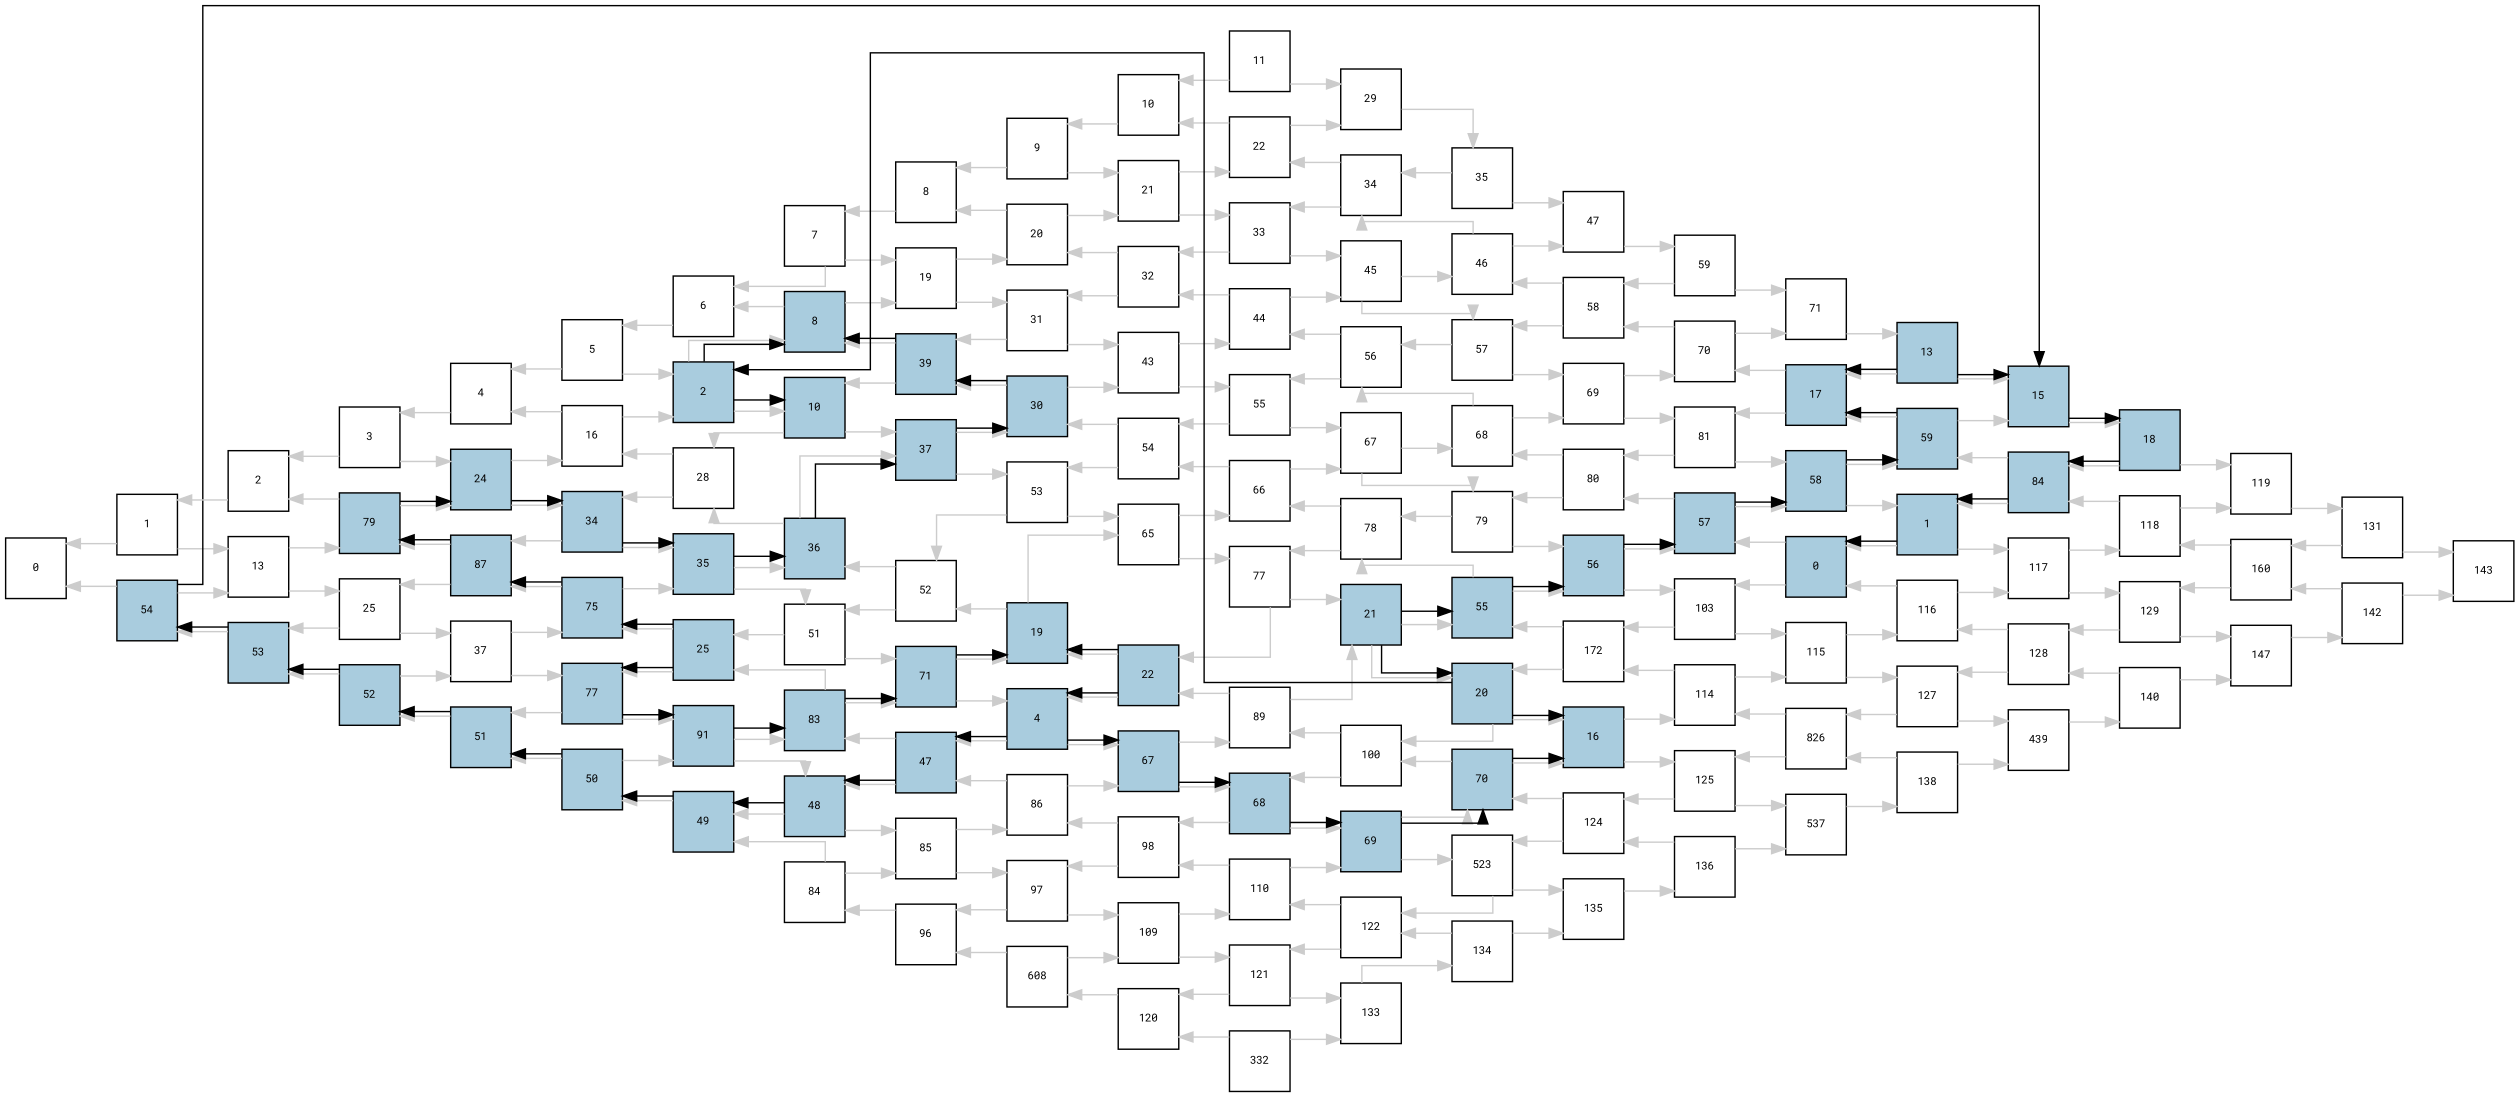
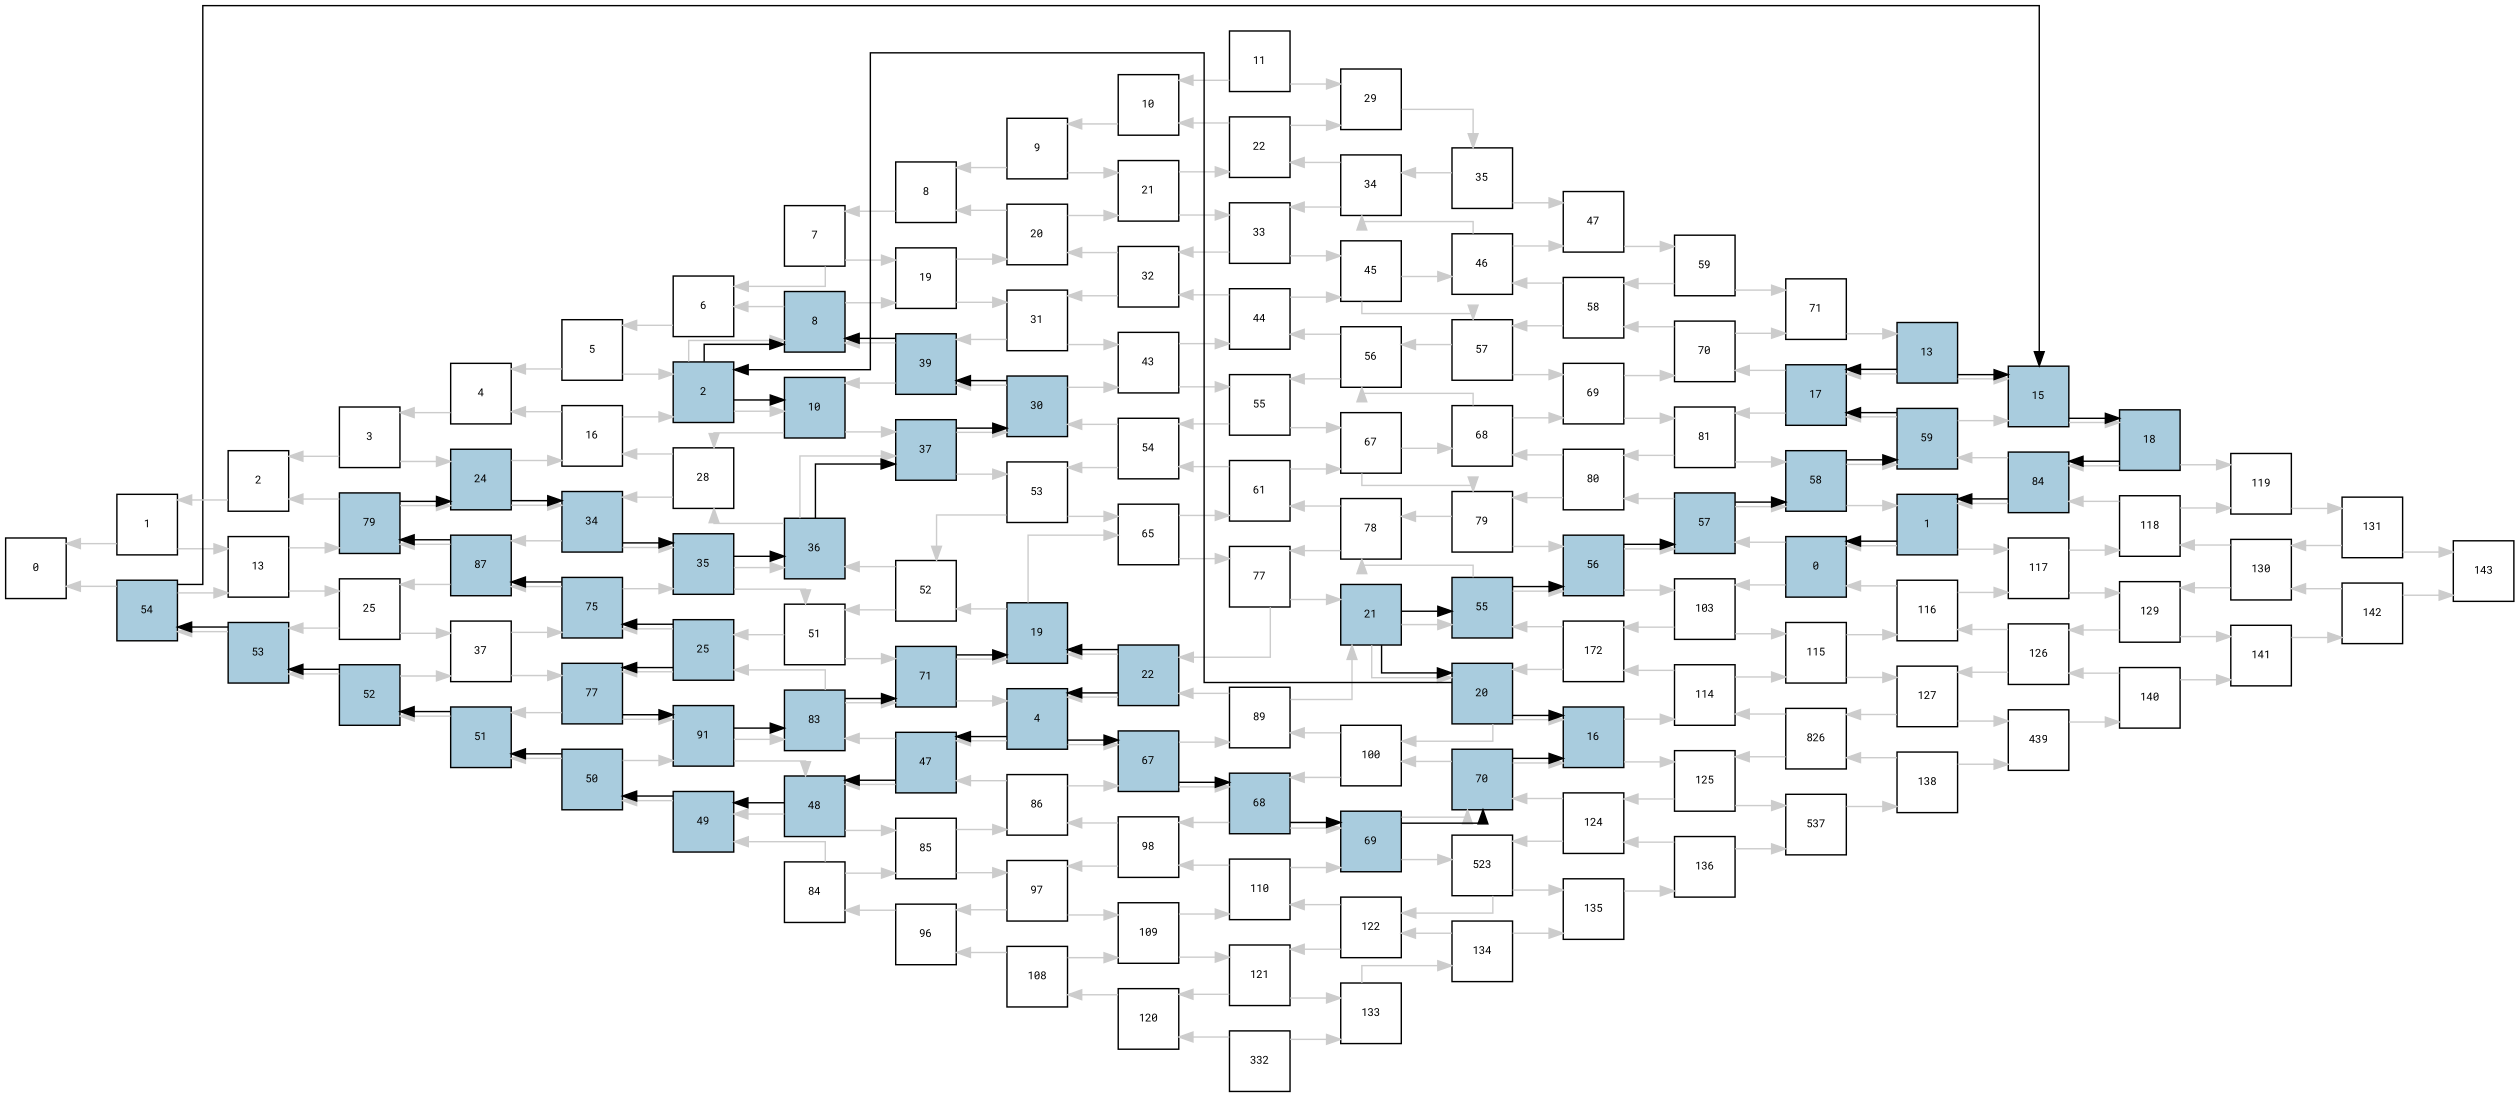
(1260, 491) -> (1260, 491)
(2261, 570) -> (2261, 570)
(2039, 654) -> (2039, 654)
(2261, 656) -> (2261, 656)
(1037, 977) -> (1037, 977)
